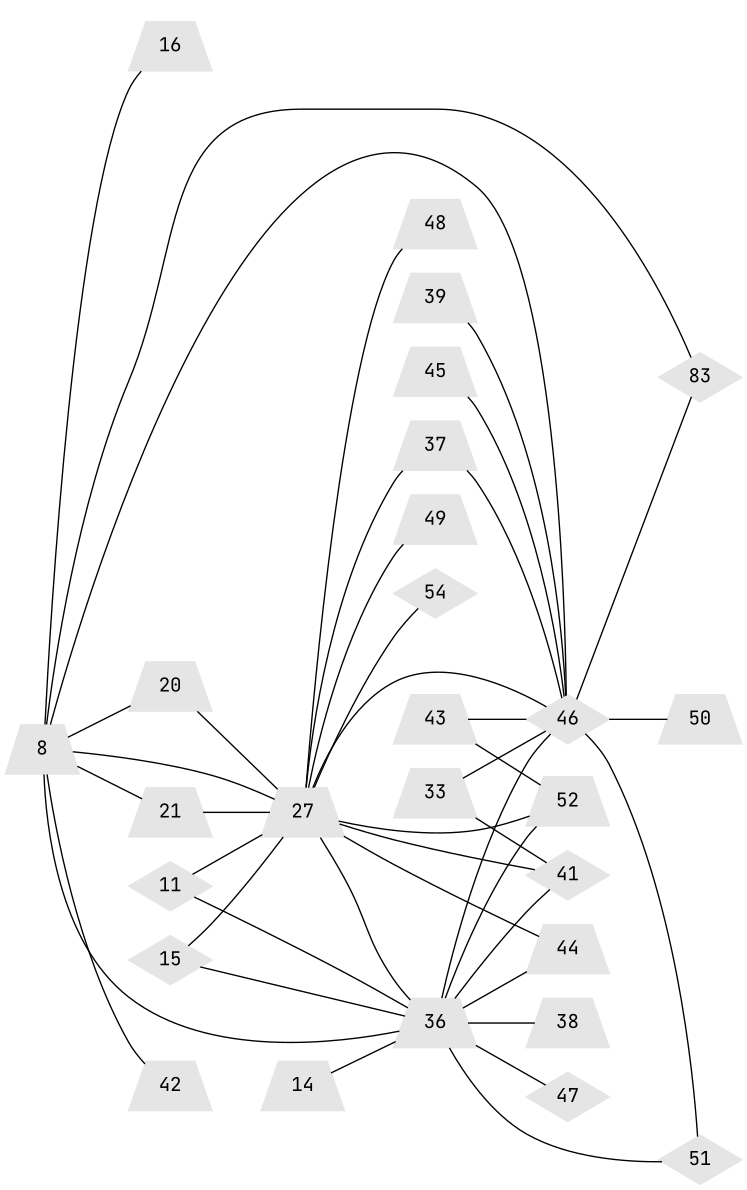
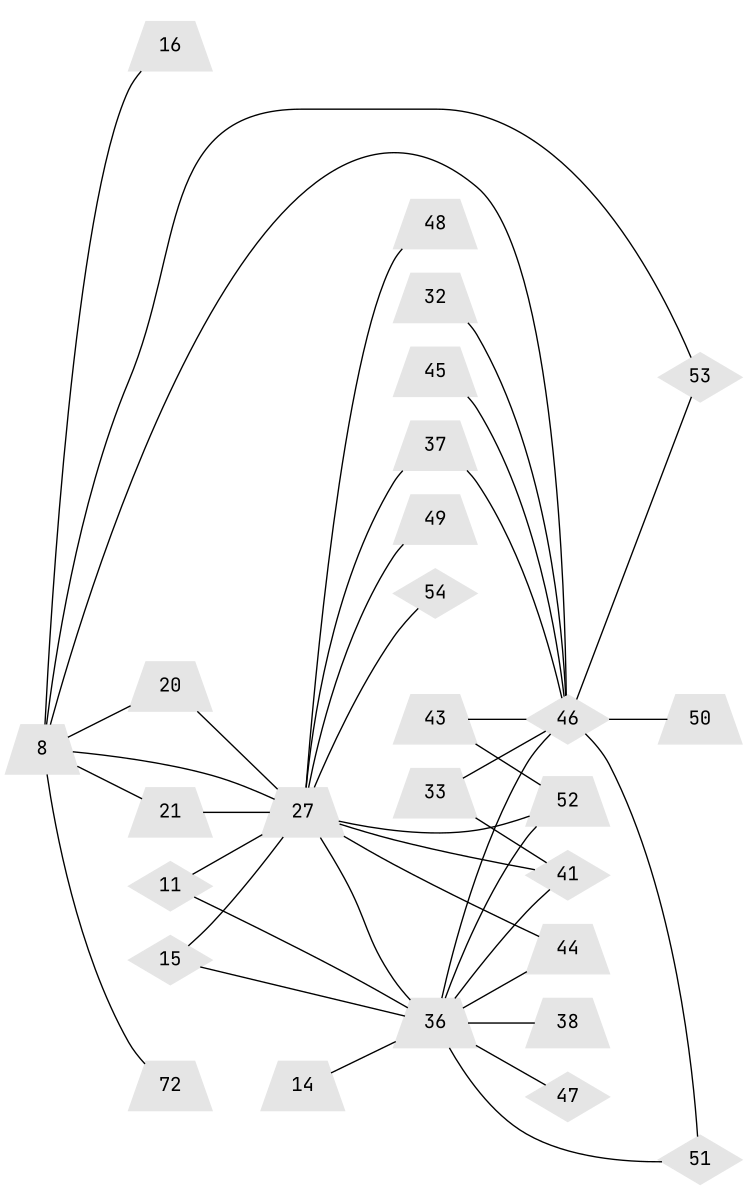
(435, 298) -> (435, 298)
(700, 377) -> (700, 377)
(406, 678) -> none
(144, 1006) -> none
(170, 1086) -> (170, 1086)
